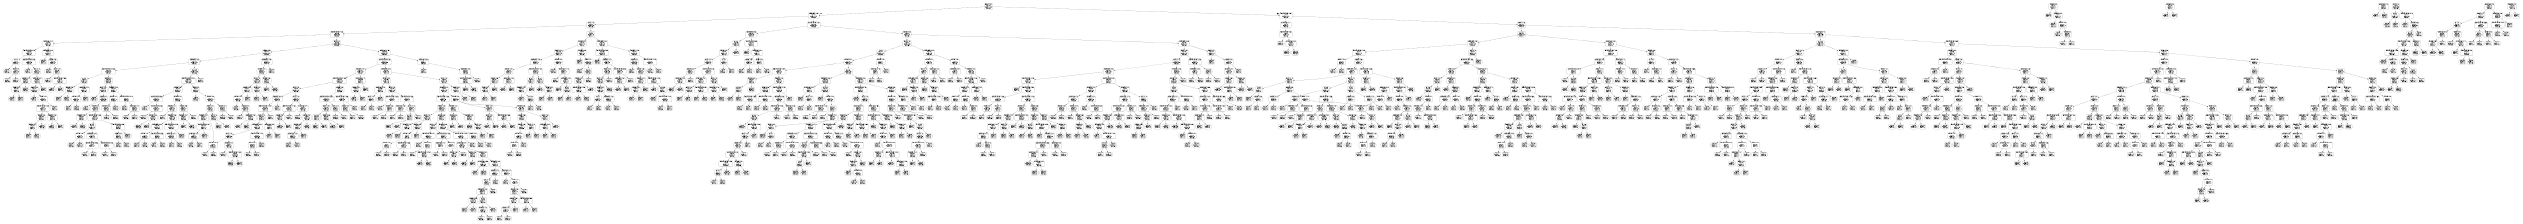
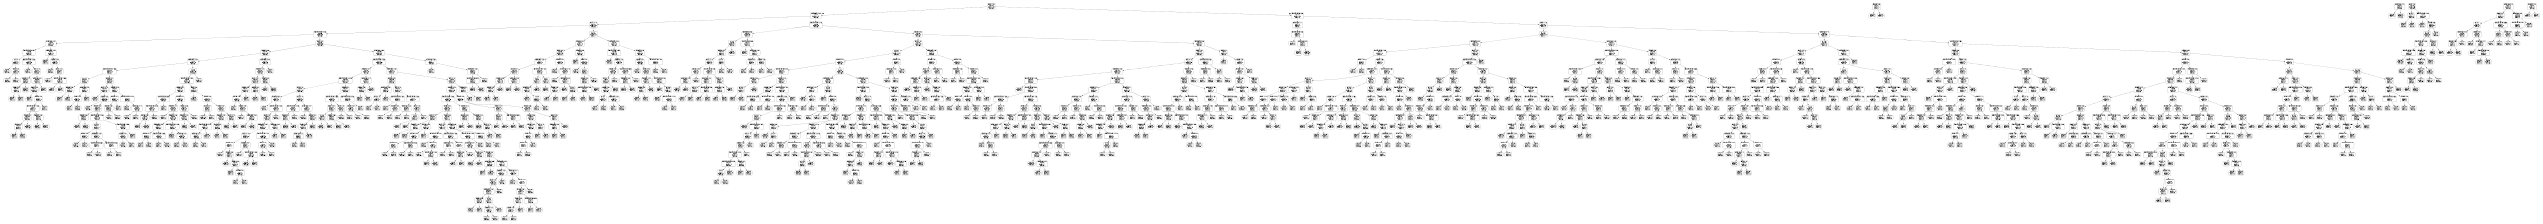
(407, 136) -> (414, 136)
(221, 140) -> (238, 140)
